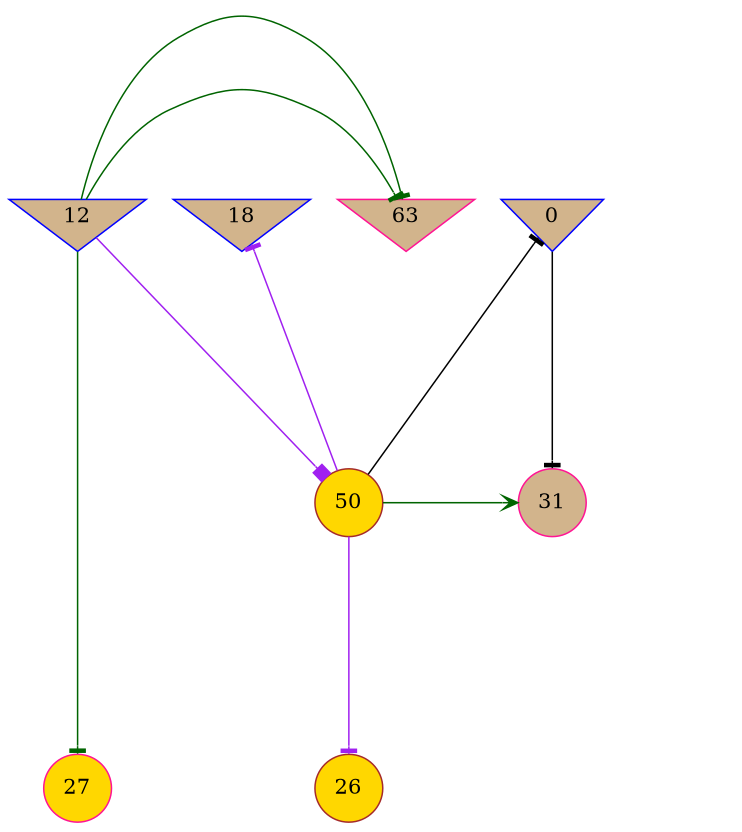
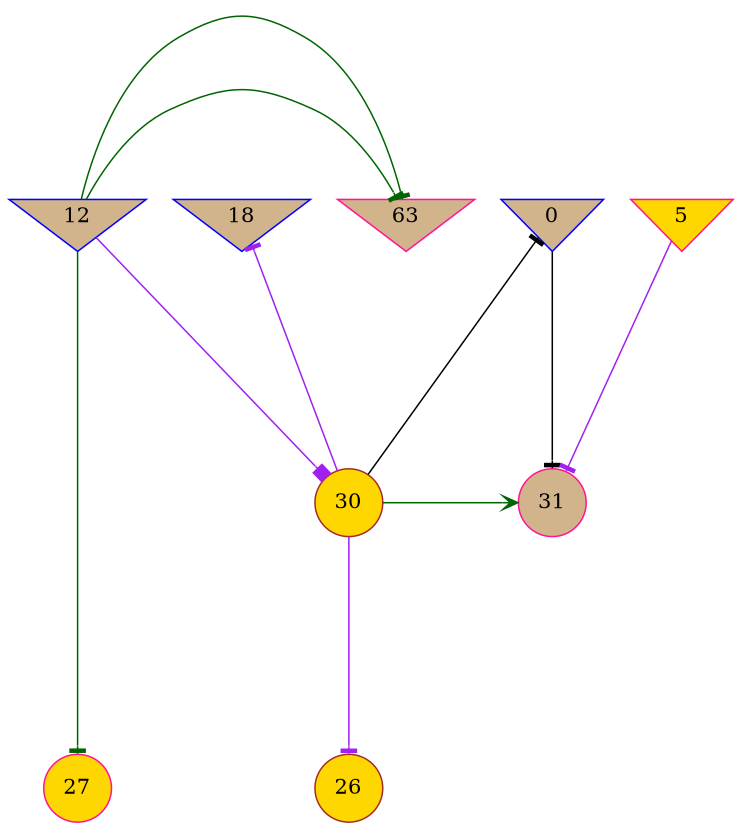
none -> (682, 217)
(349, 503) -> (349, 503)
